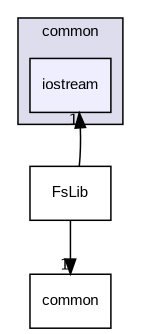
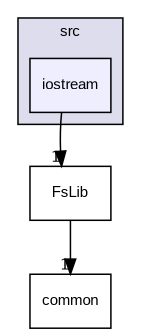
(70, 32) -> (70, 32)
(80, 147) -> (60, 134)
